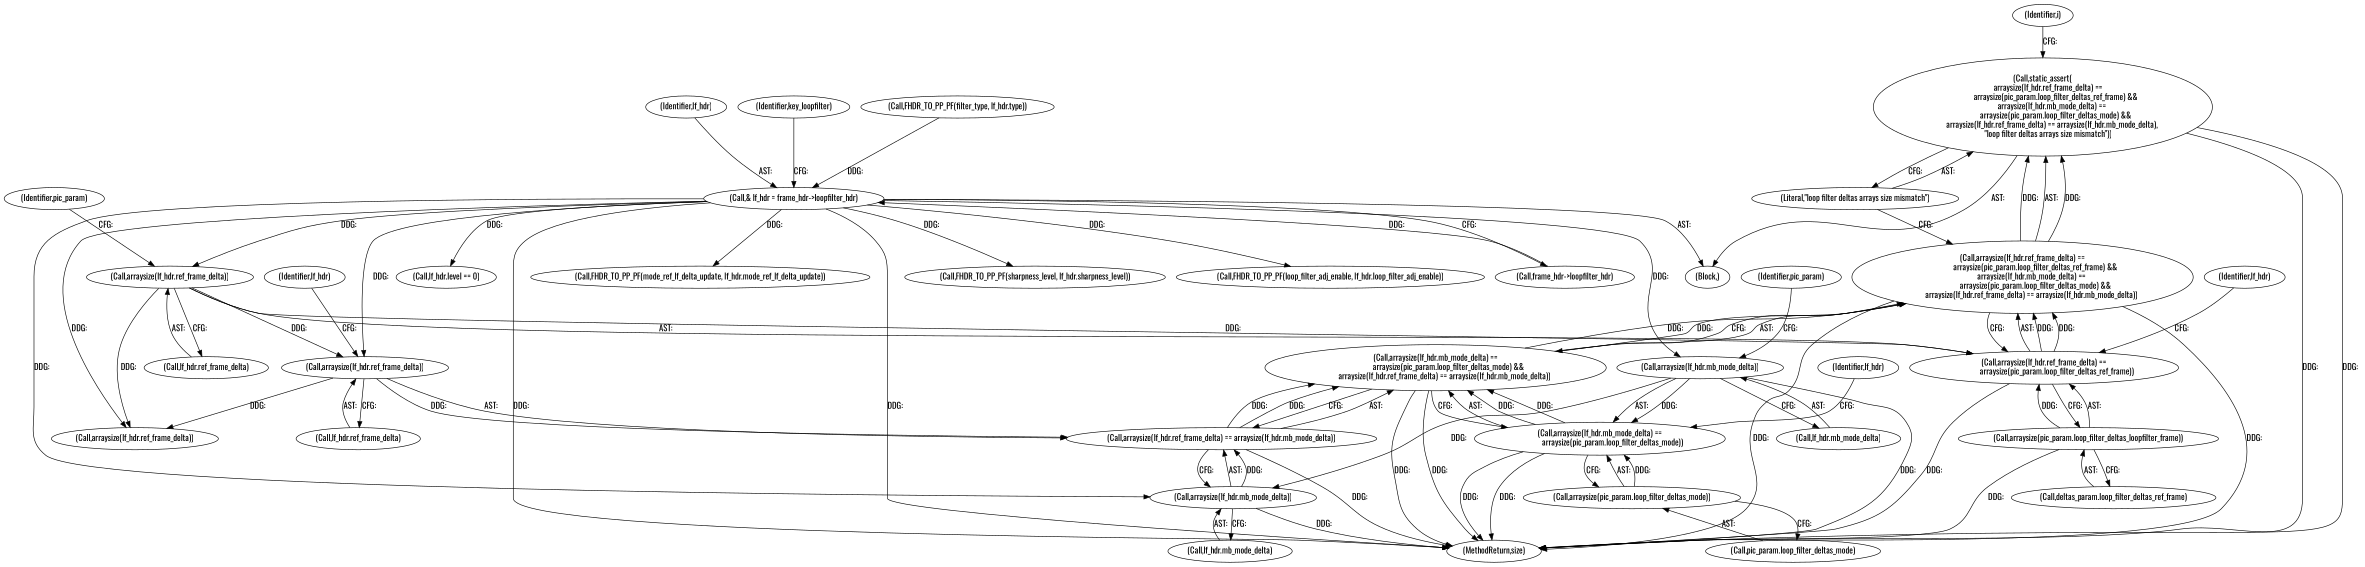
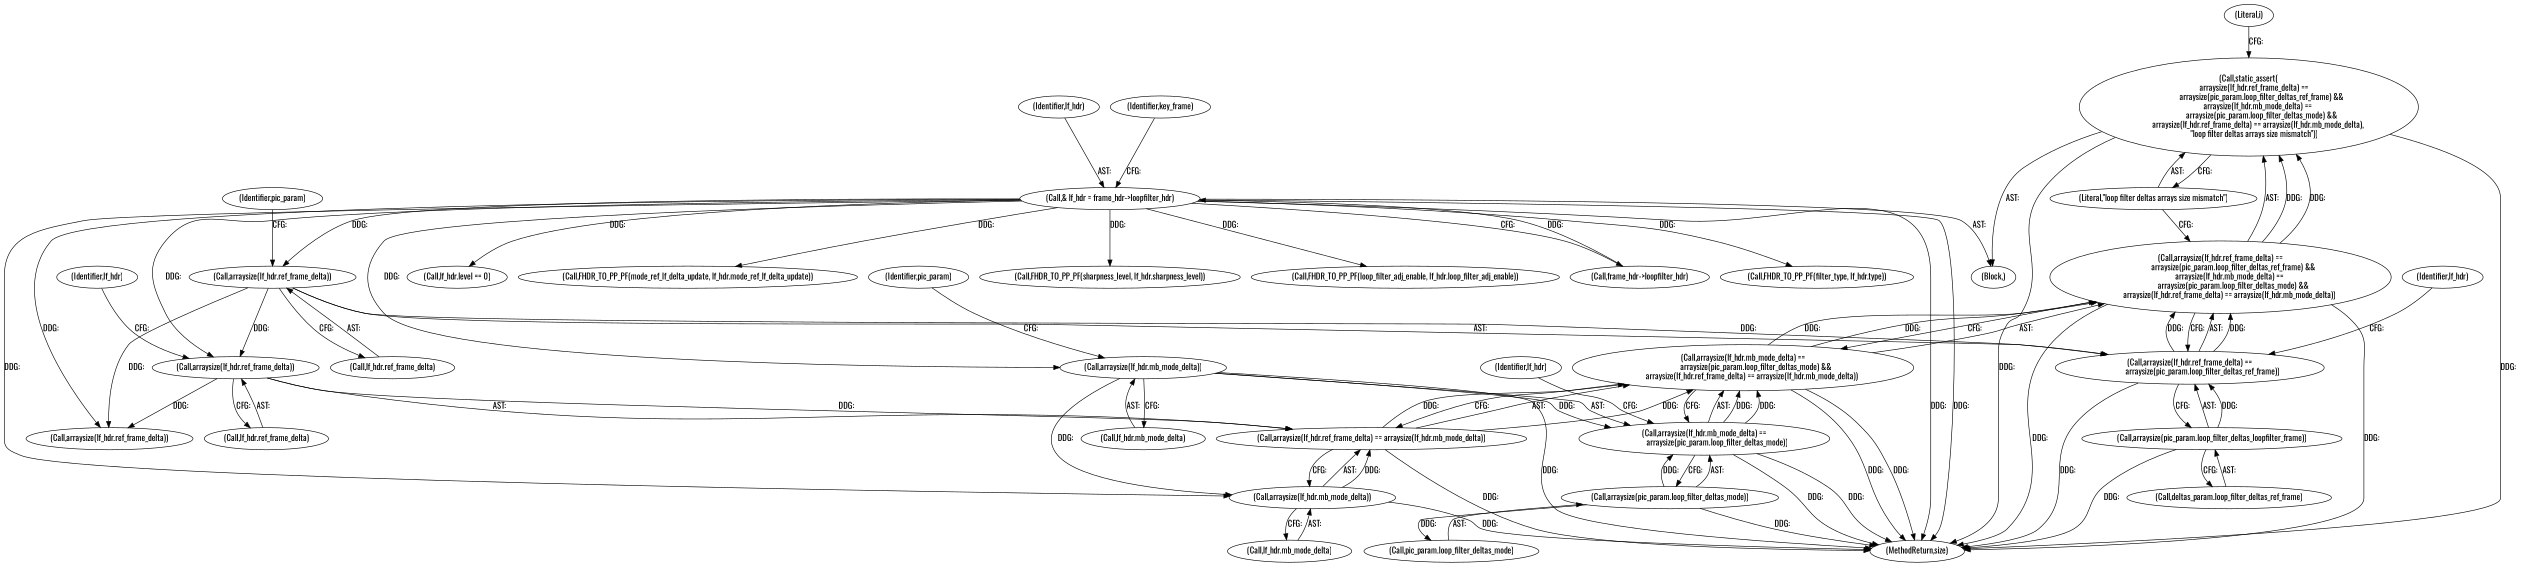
(2043, 15) -> (2249, 15)
(794, 107) -> (1160, 107)
(878, 151) -> (1524, 217)
(1806, 524) -> (1430, 524)
none -> (1784, 531)
